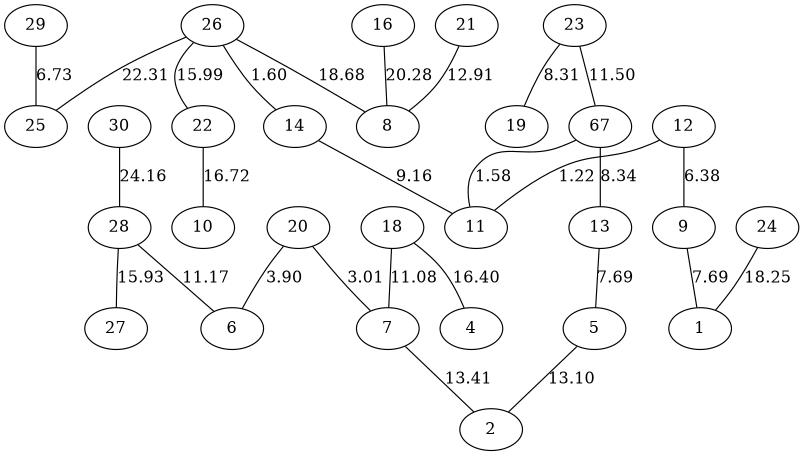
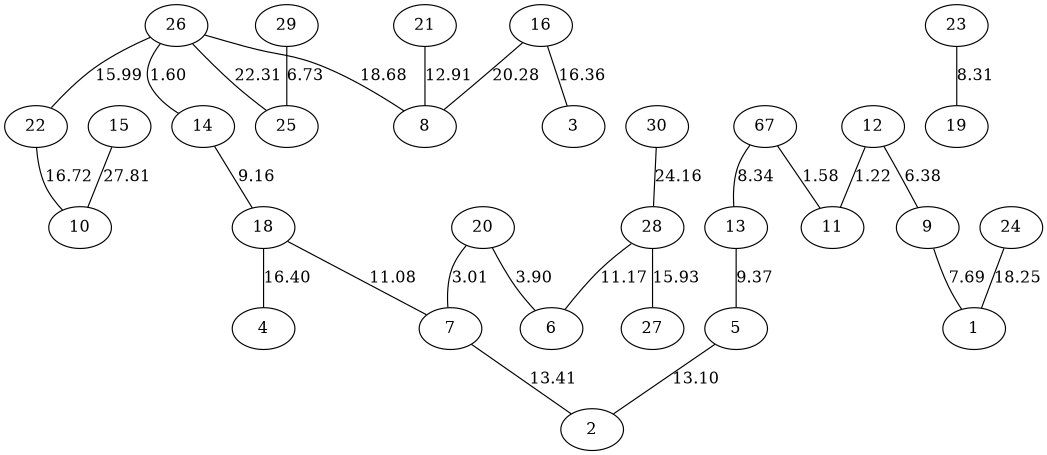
(587, 76) -> none
none -> (120, 127)
none -> (574, 127)
(385, 177) -> (233, 177)
(615, 278) -> (755, 278)
